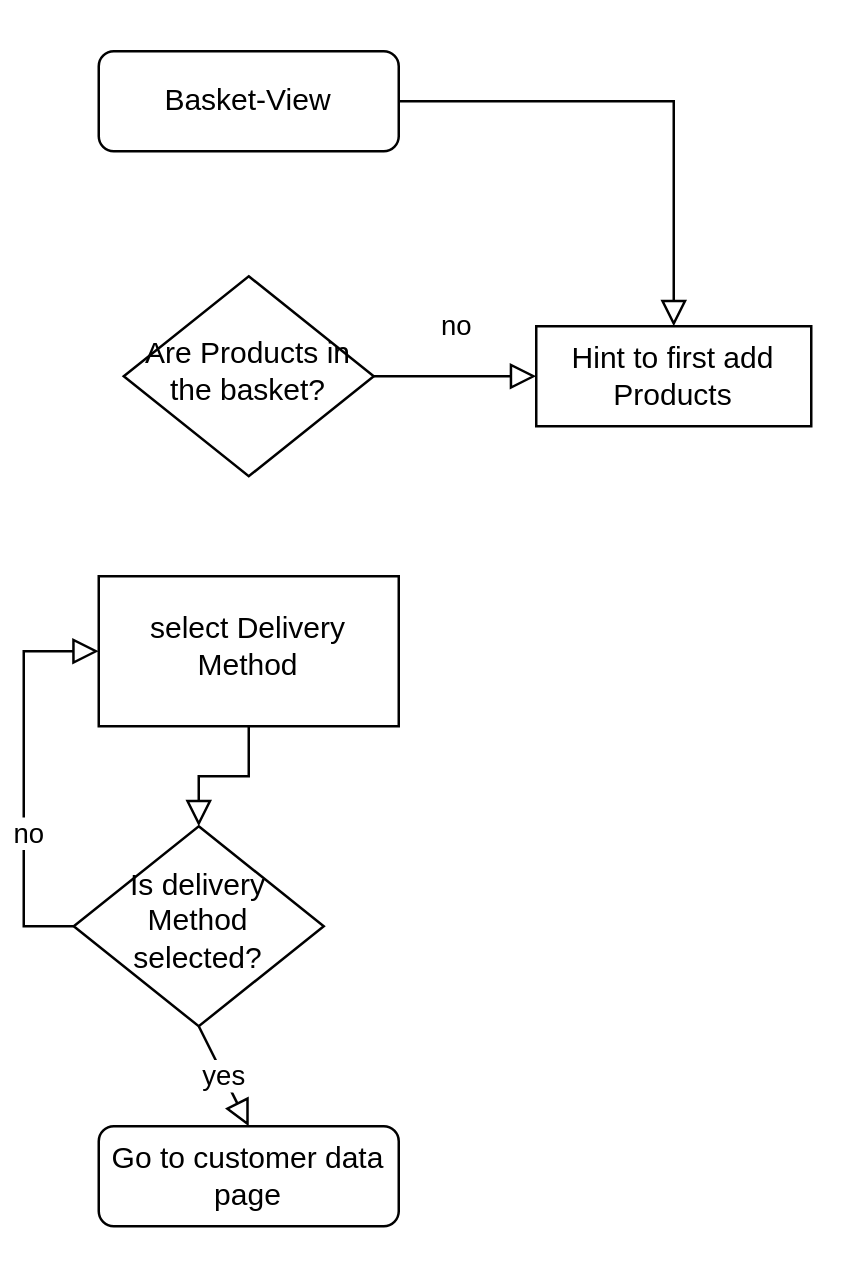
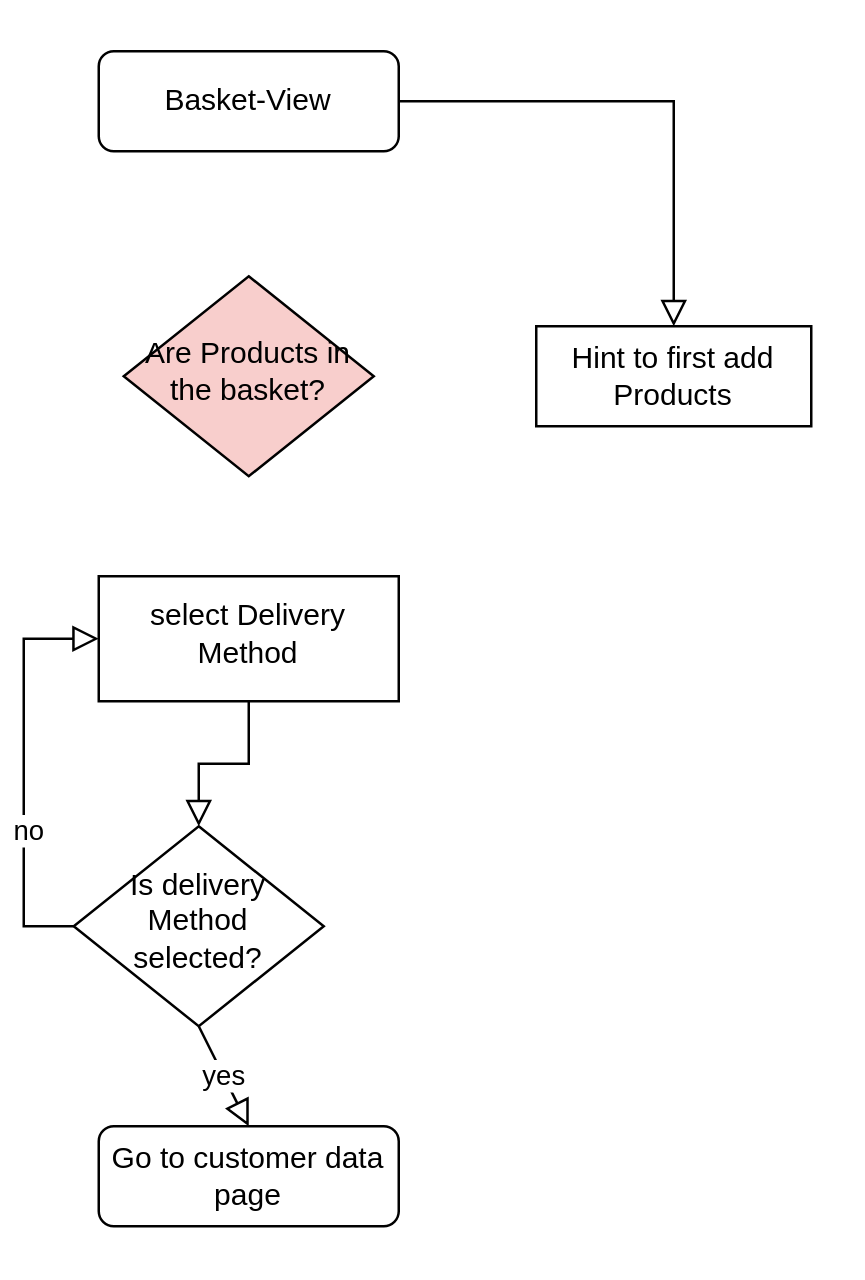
(249, 376) -> (249, 376)
(442, 376) -> none
(249, 651) -> (249, 639)
